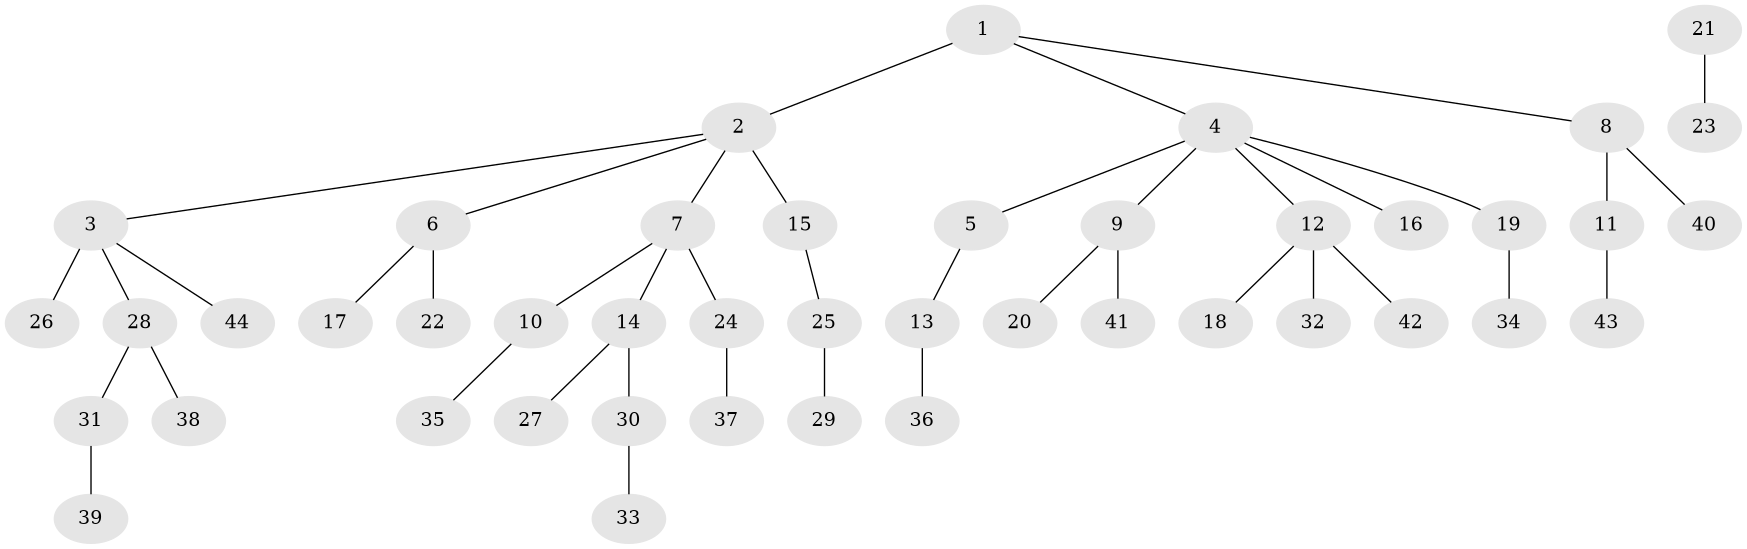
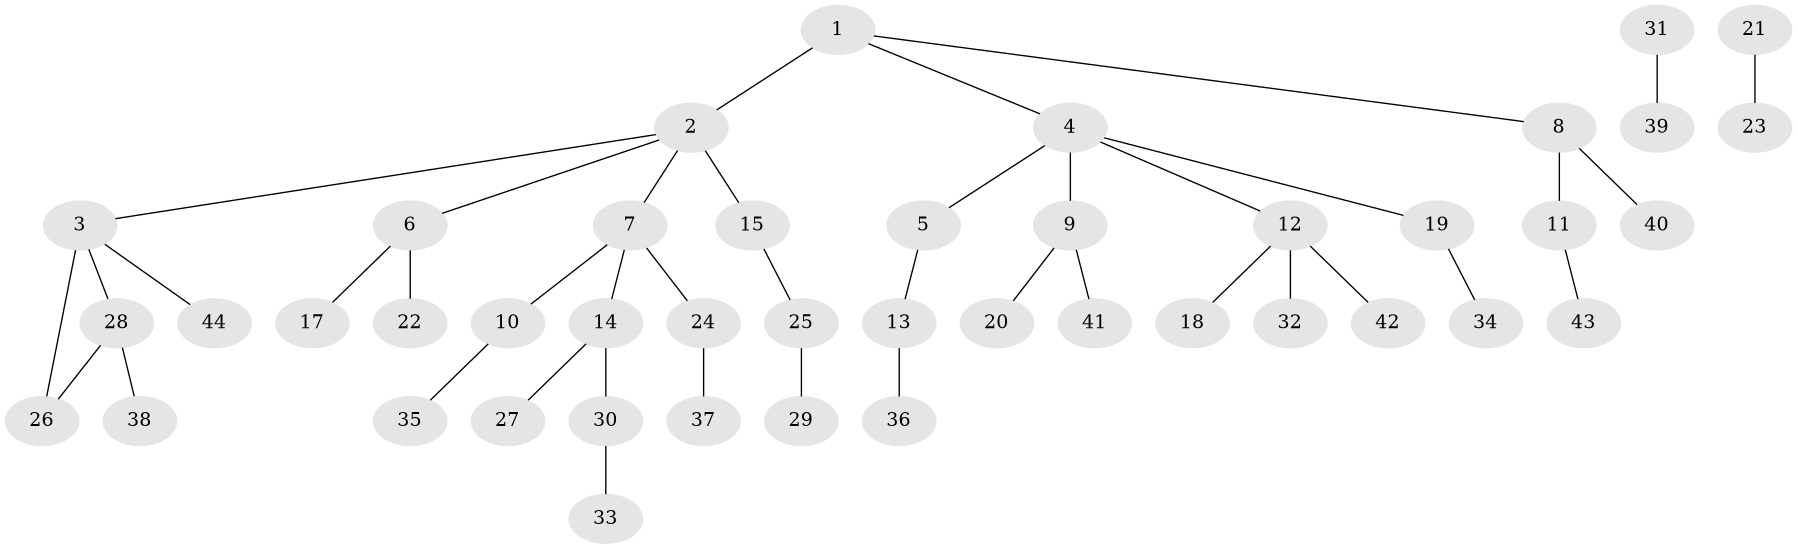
(1411, 225) -> none
(115, 372) -> (79, 372)
